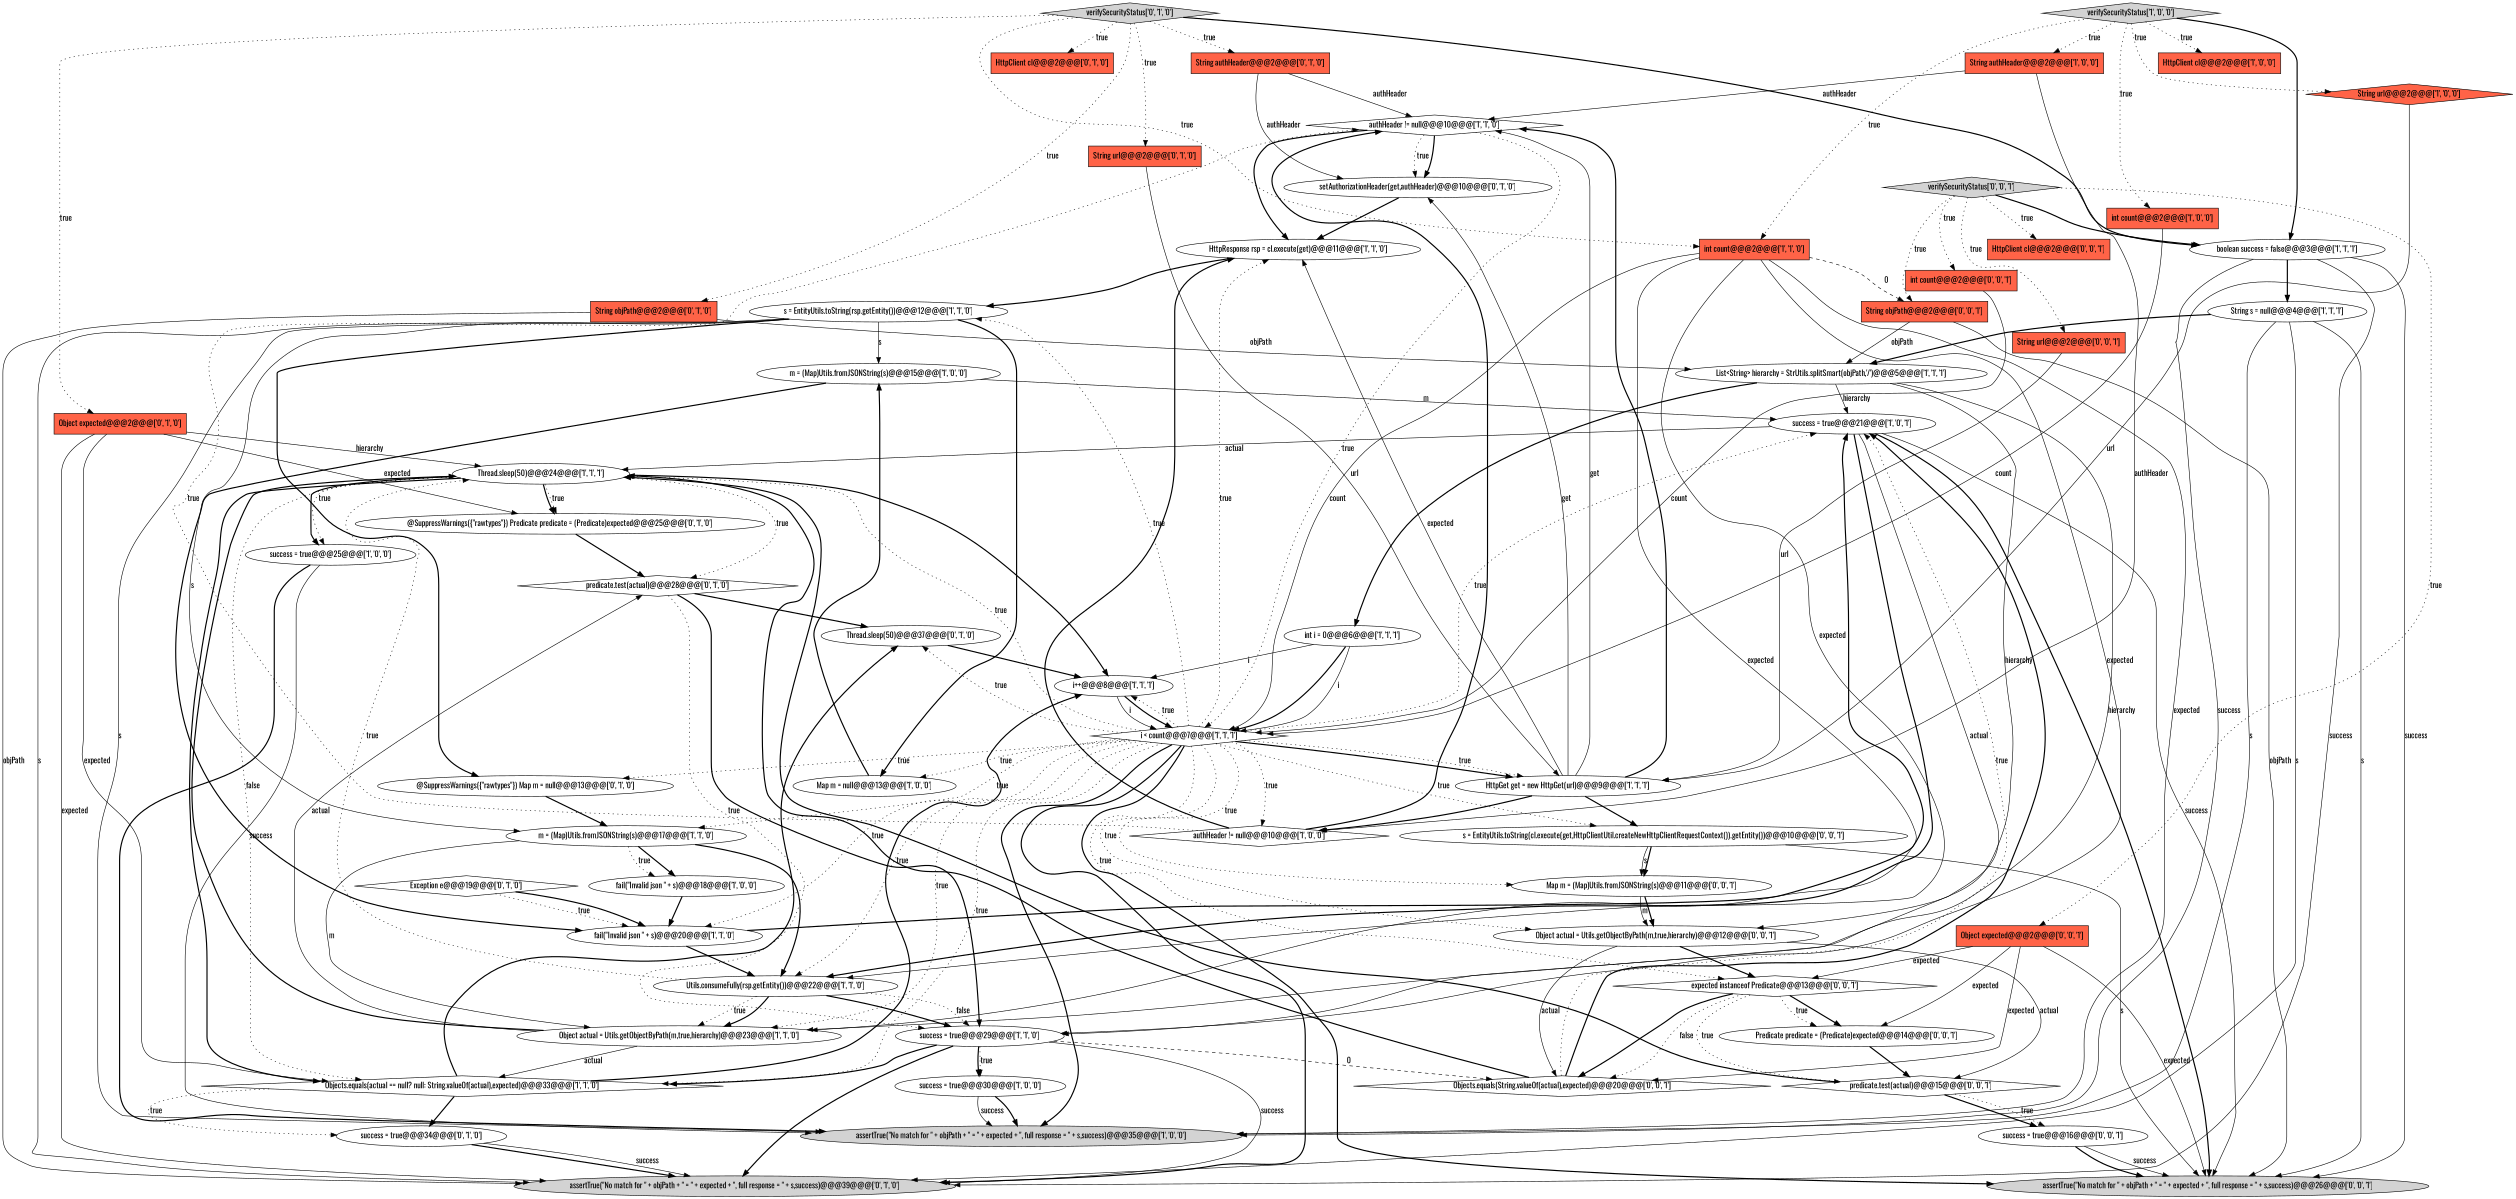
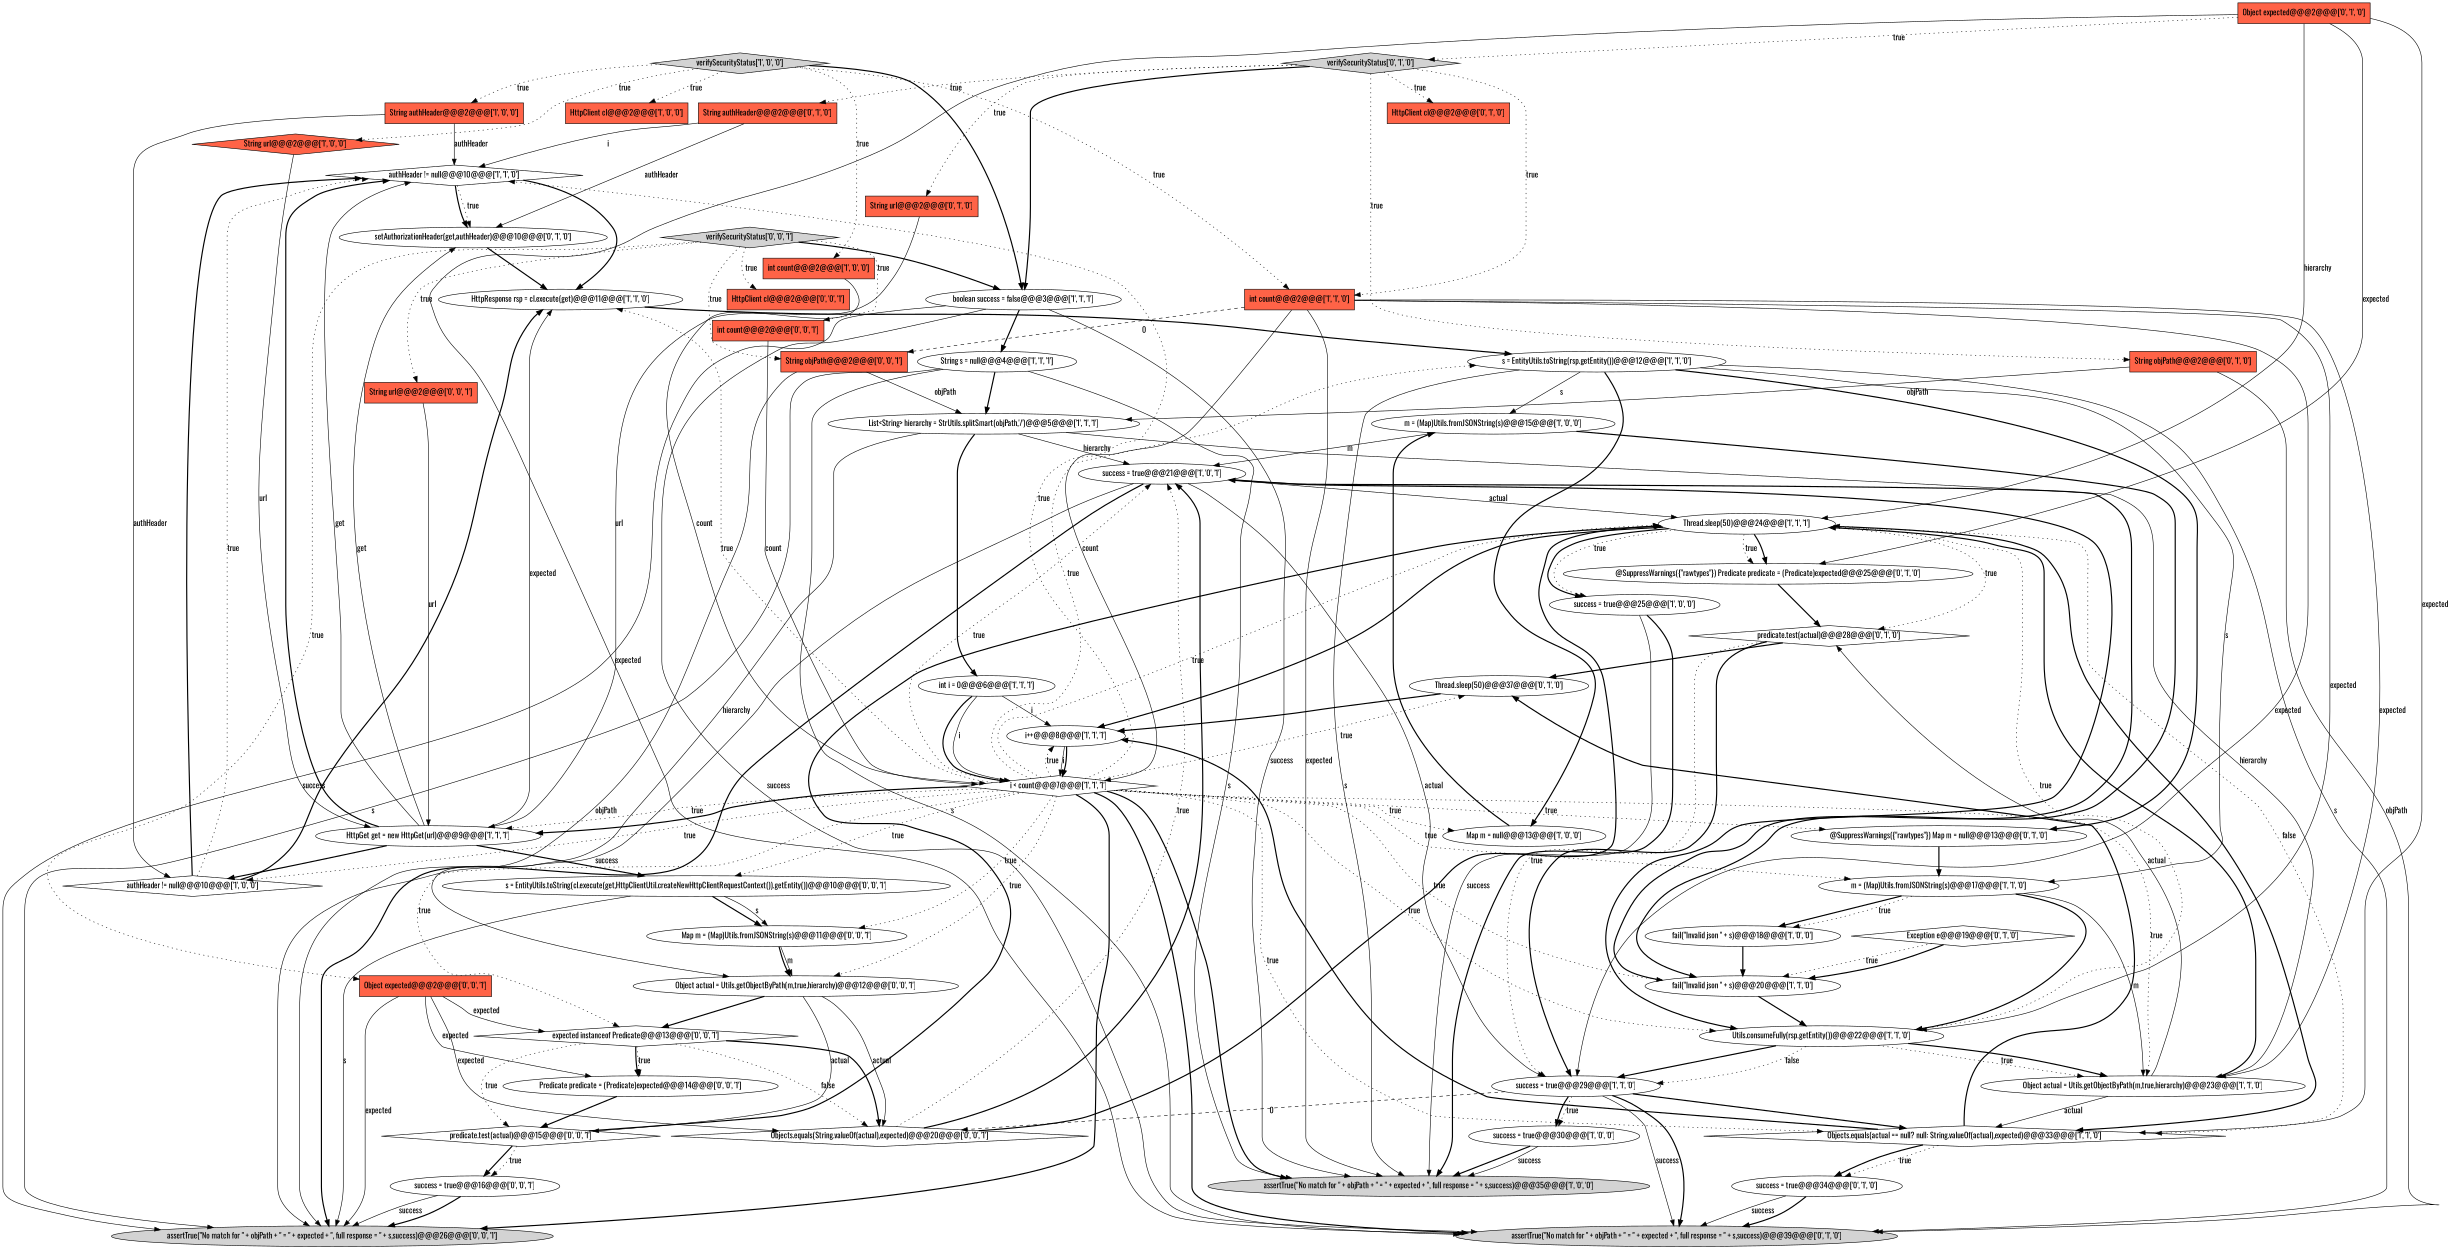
(378, 35) -> (1836, 38)
(1390, 94) -> (608, 144)
(1380, 387) -> (1128, 291)
